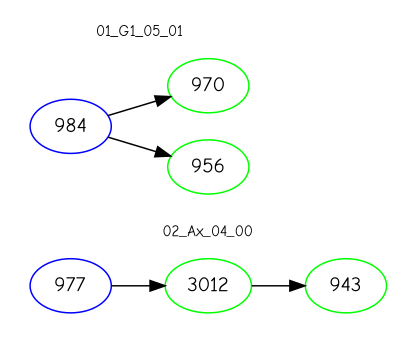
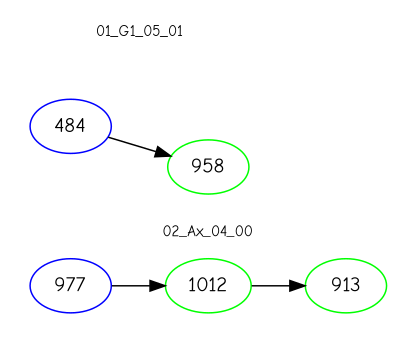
(208, 86) -> none
(71, 126) -> (71, 126)
(208, 167) -> (208, 167)
(208, 286) -> (208, 286)
(346, 286) -> (346, 286)
